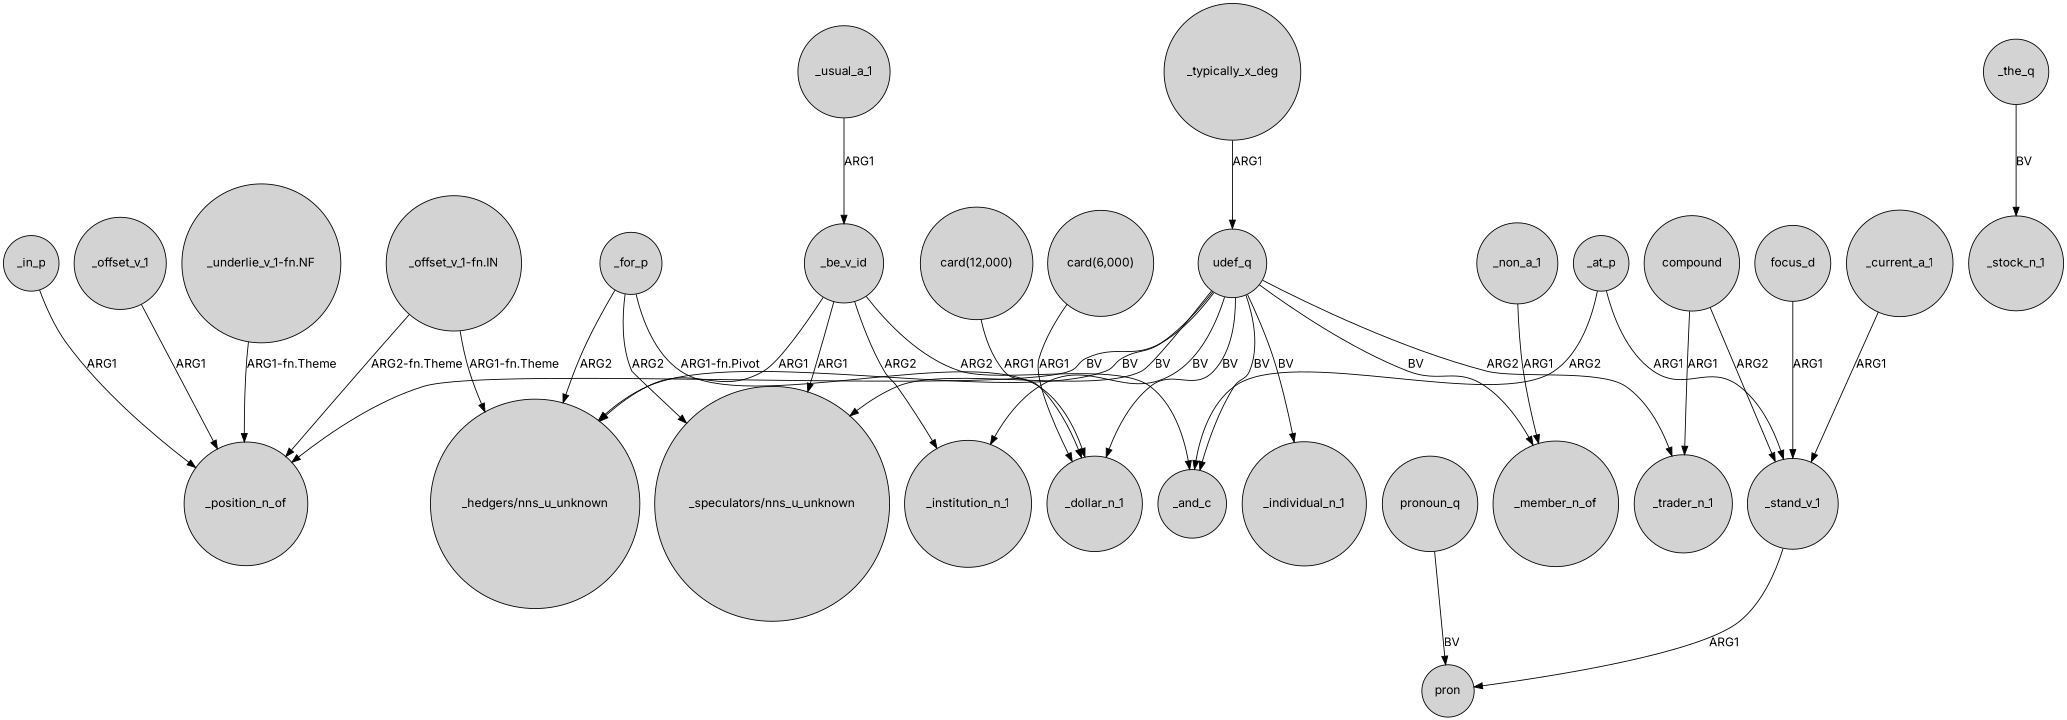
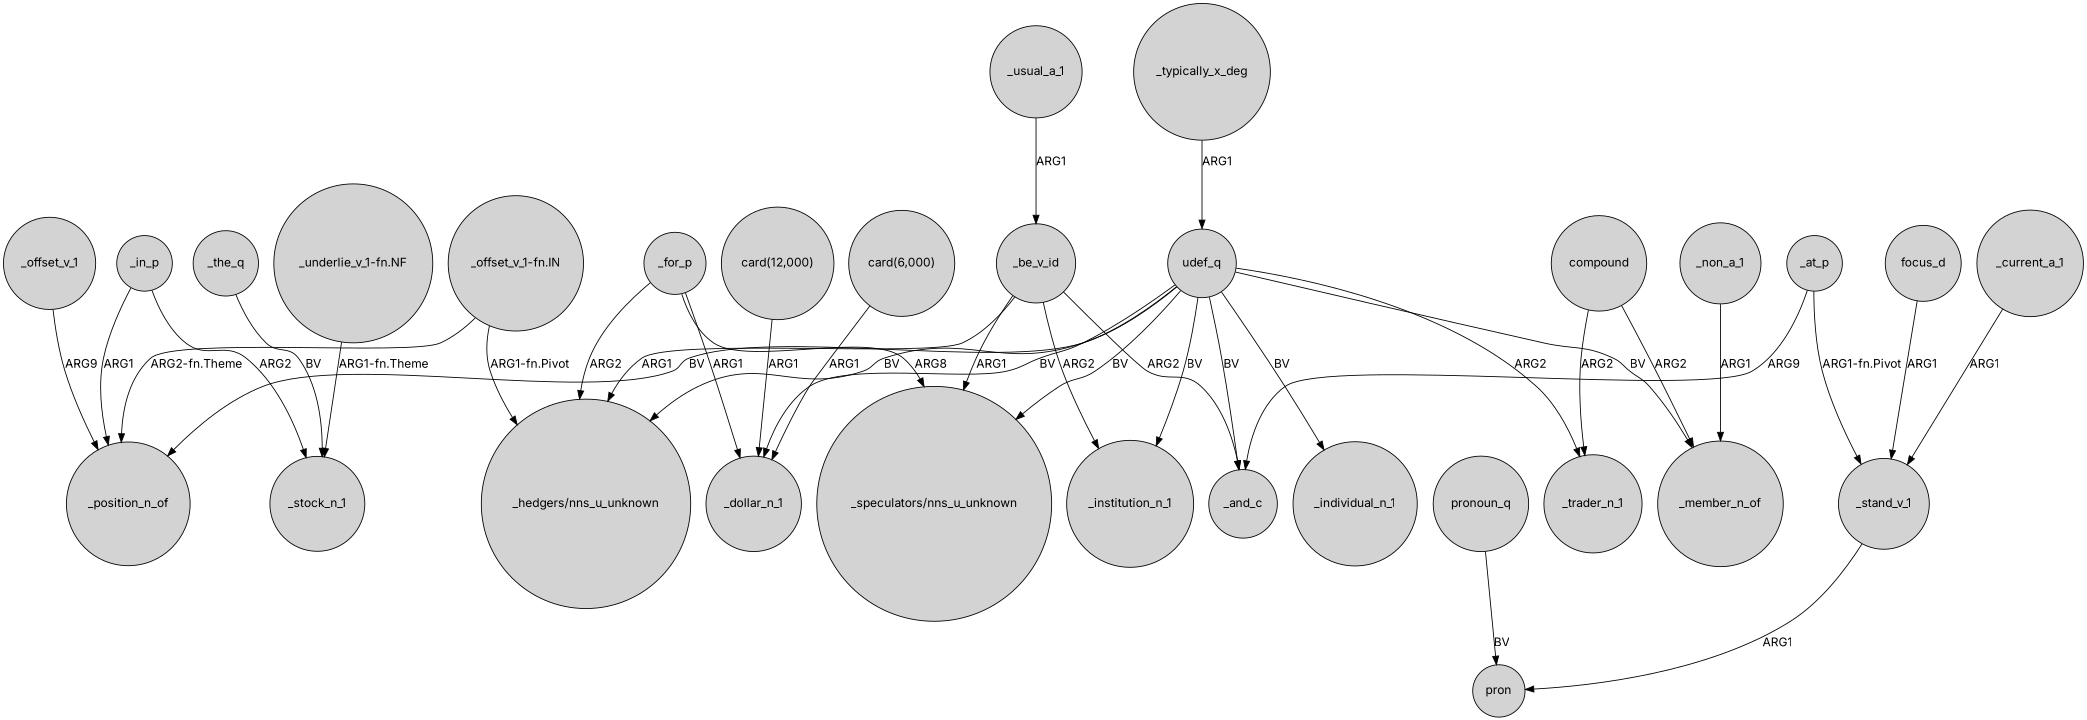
none -> (239, 353)
(191, 365) -> (82, 365)
(515, 365) -> (530, 365)
(648, 365) -> (931, 365)
(720, 365) -> (728, 365)
(1585, 365) -> (1784, 365)
(1669, 365) -> (1862, 365)
(1703, 365) -> (1597, 365)
(1741, 381) -> (1656, 372)
(245, 388) -> (334, 395)
